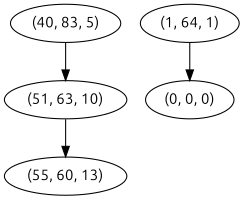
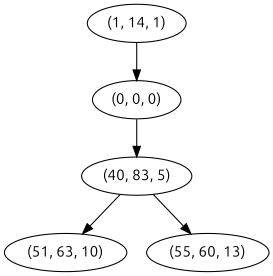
(190, 23) -> (137, 23)
(66, 133) -> (168, 210)
none -> (137, 133)
